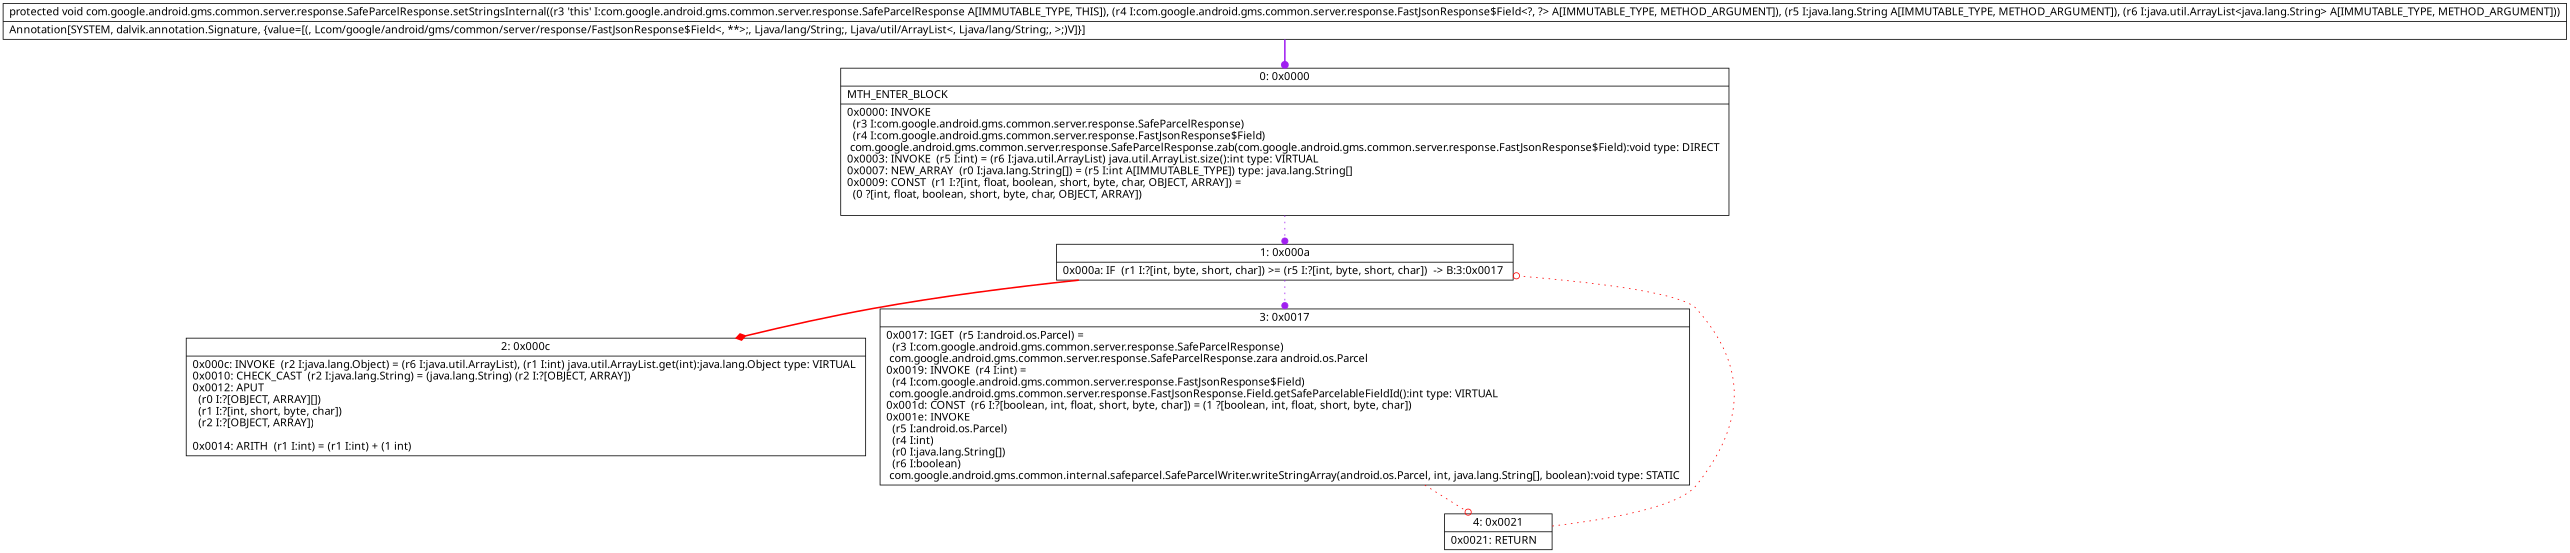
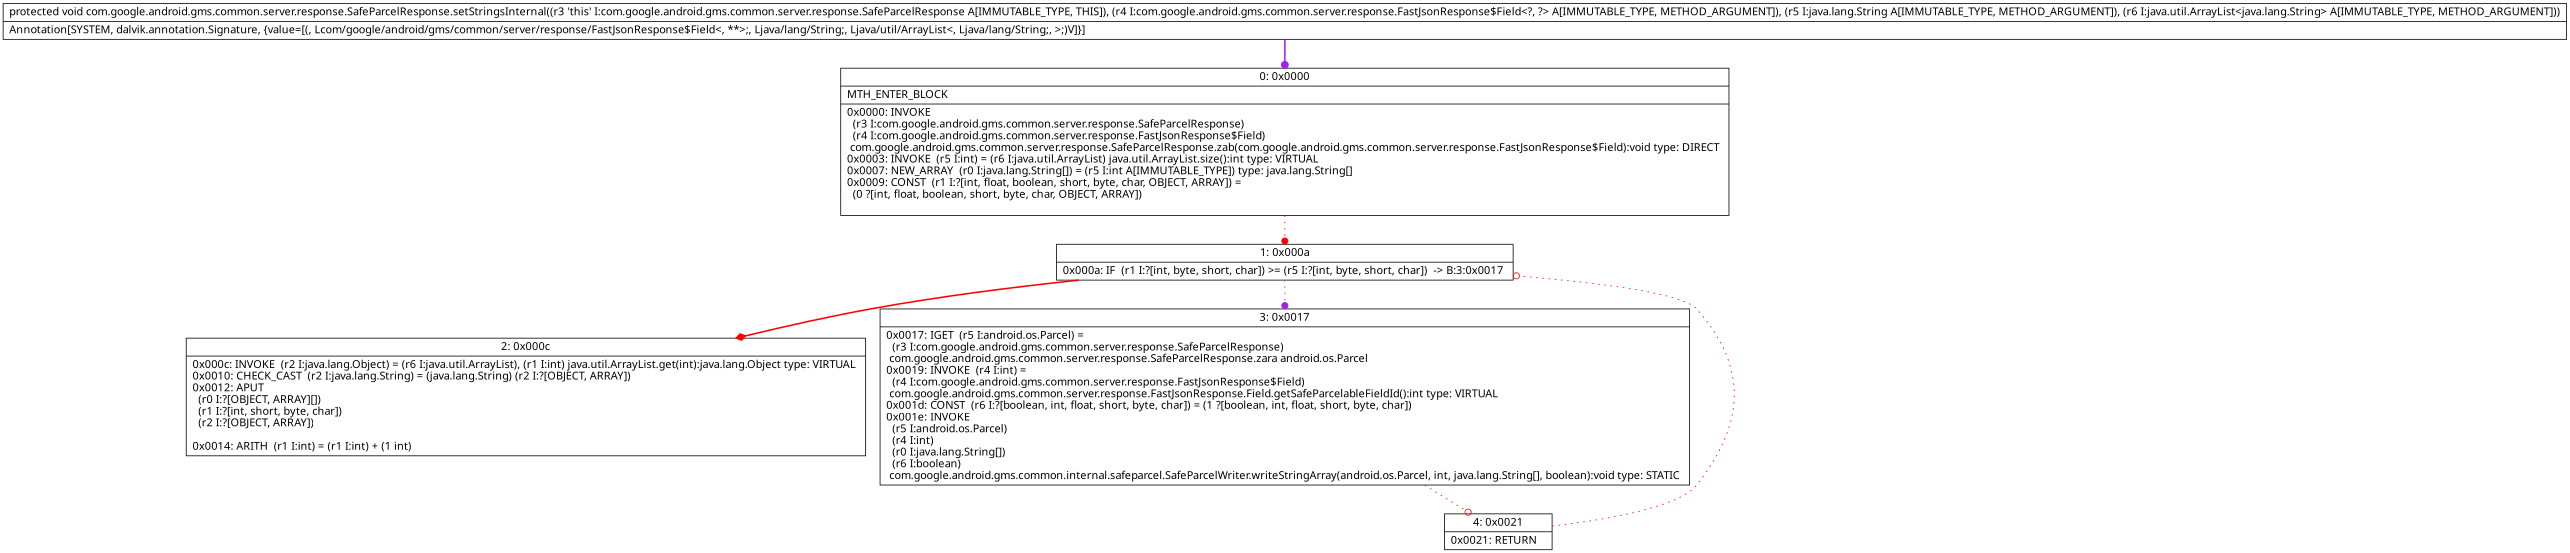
(1285, 227) -> (1285, 227)
